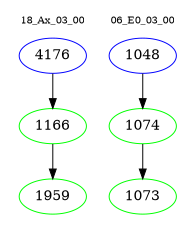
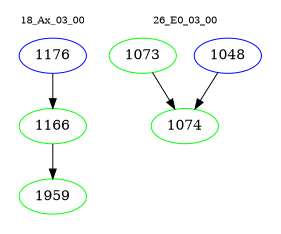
(143, 21) -> (185, 21)
(53, 56) -> (53, 56)
(143, 157) -> (161, 86)
